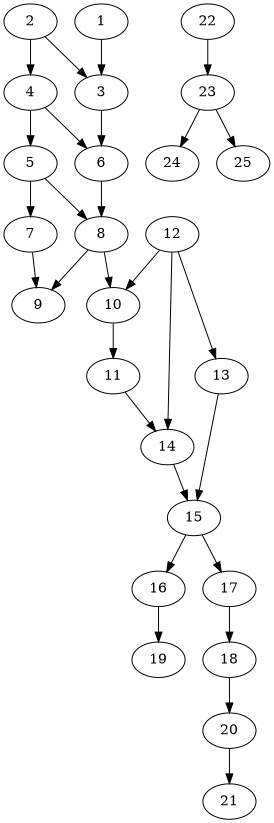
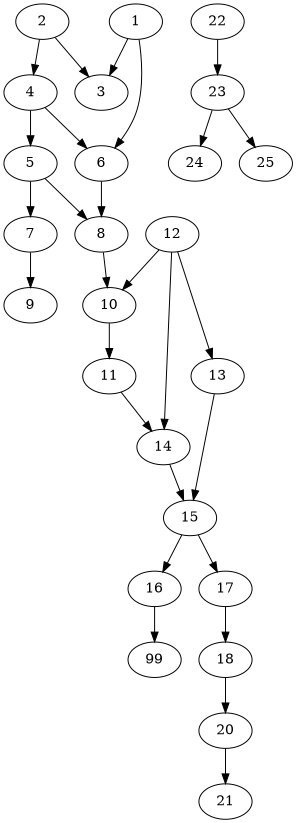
(101, 123) -> (141, 92)
(73, 266) -> none
(159, 660) -> (155, 660)
